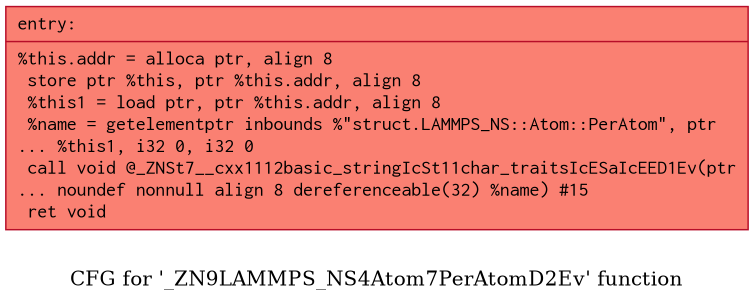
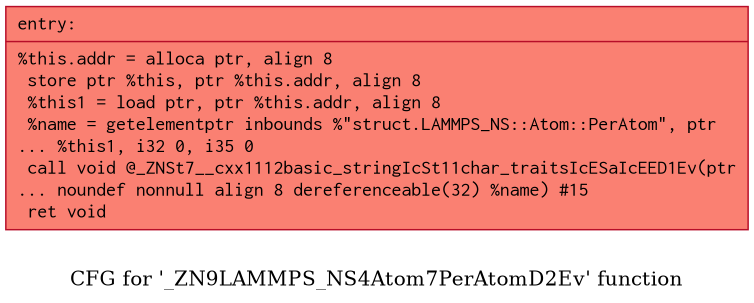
(136, 146) -> (136, 146)
